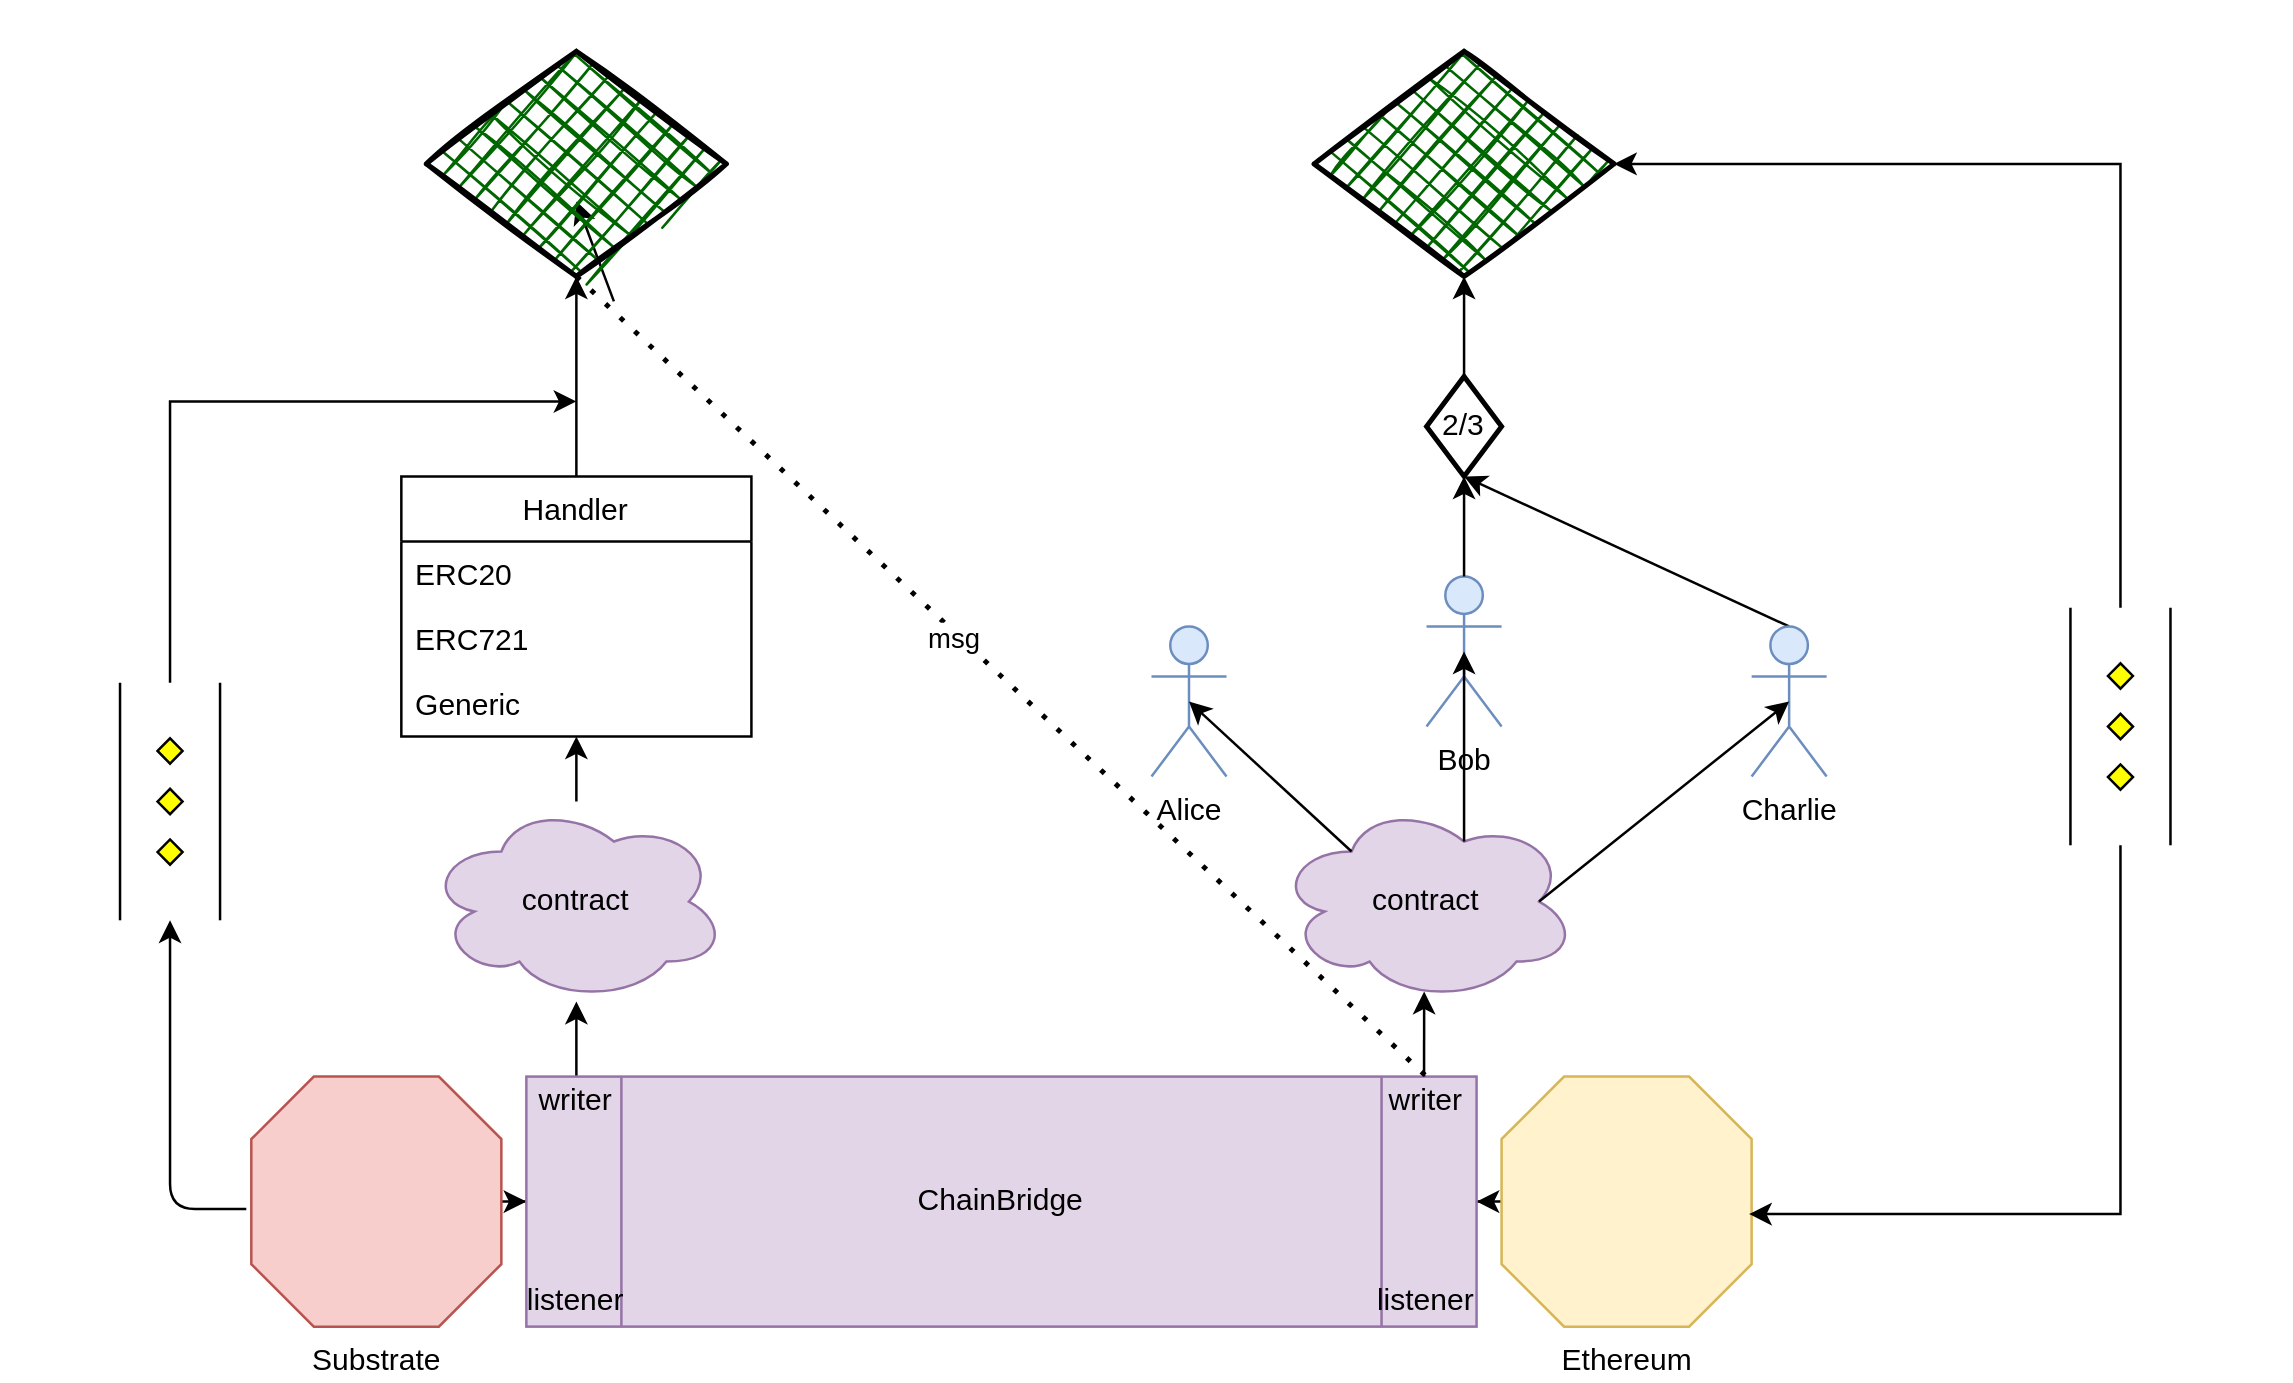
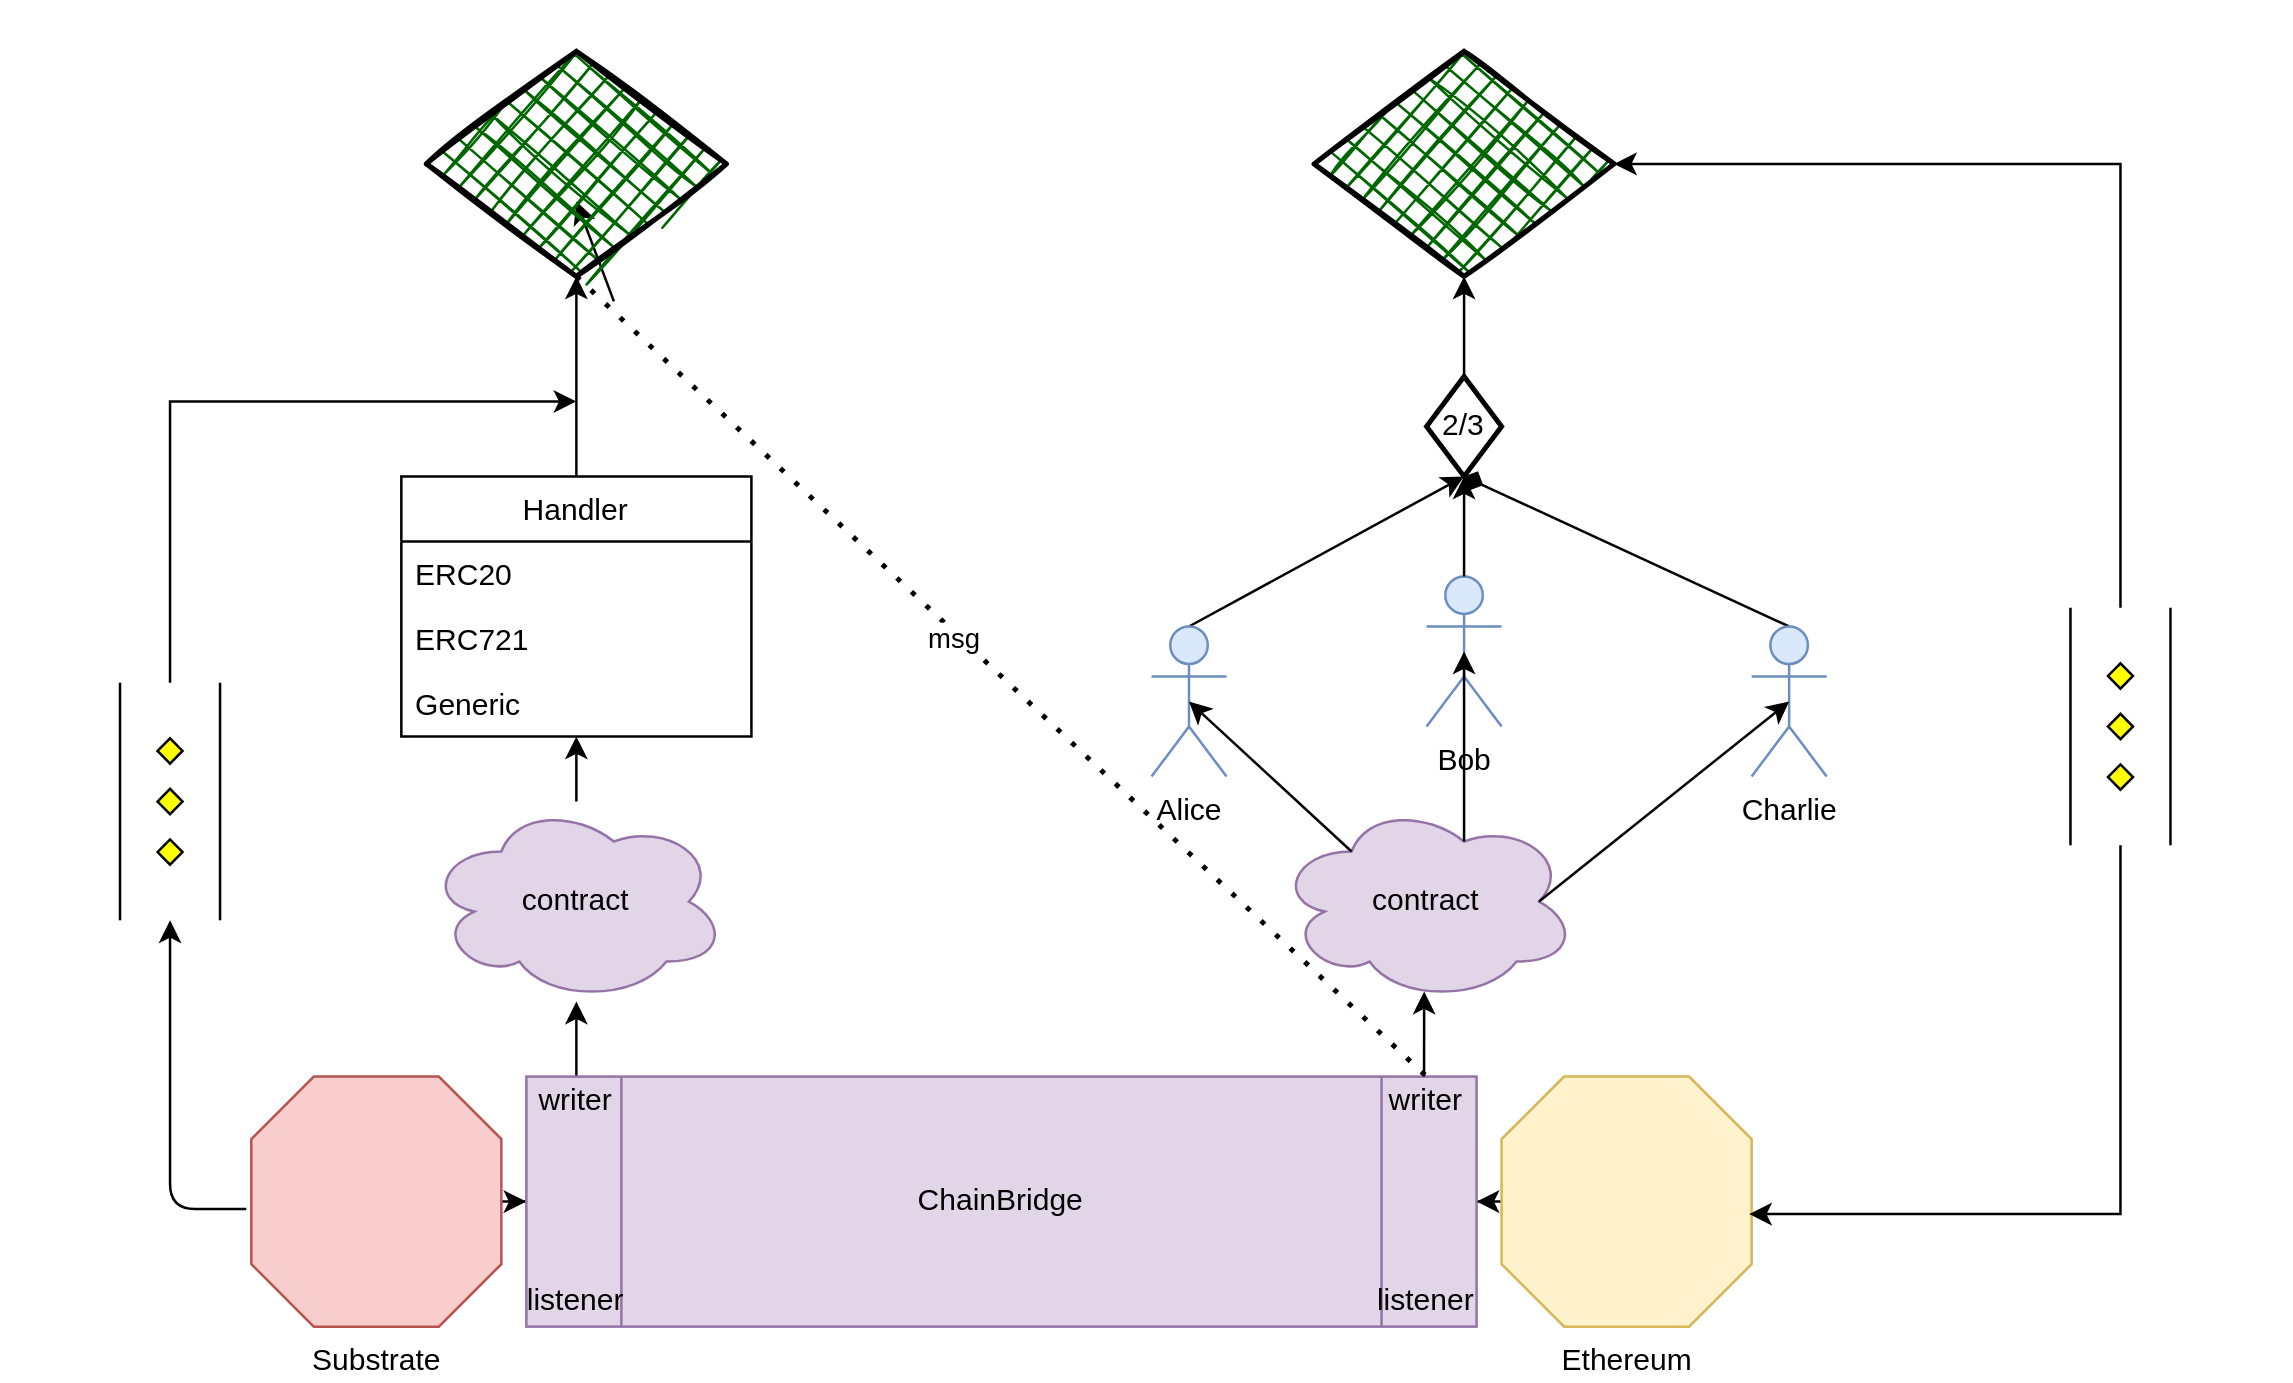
(1480, 484) -> (1482, 485)
none -> (1319, 555)
